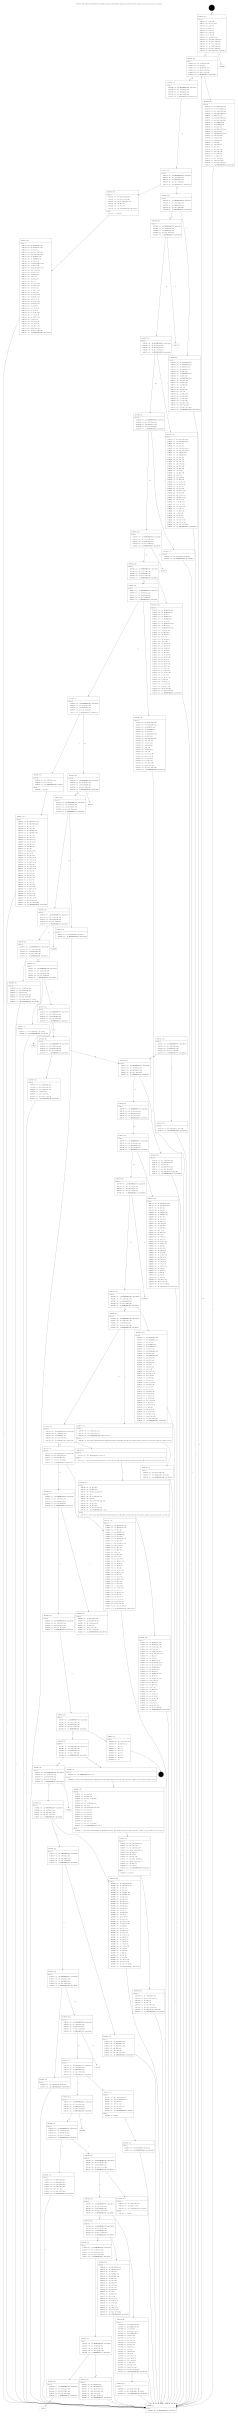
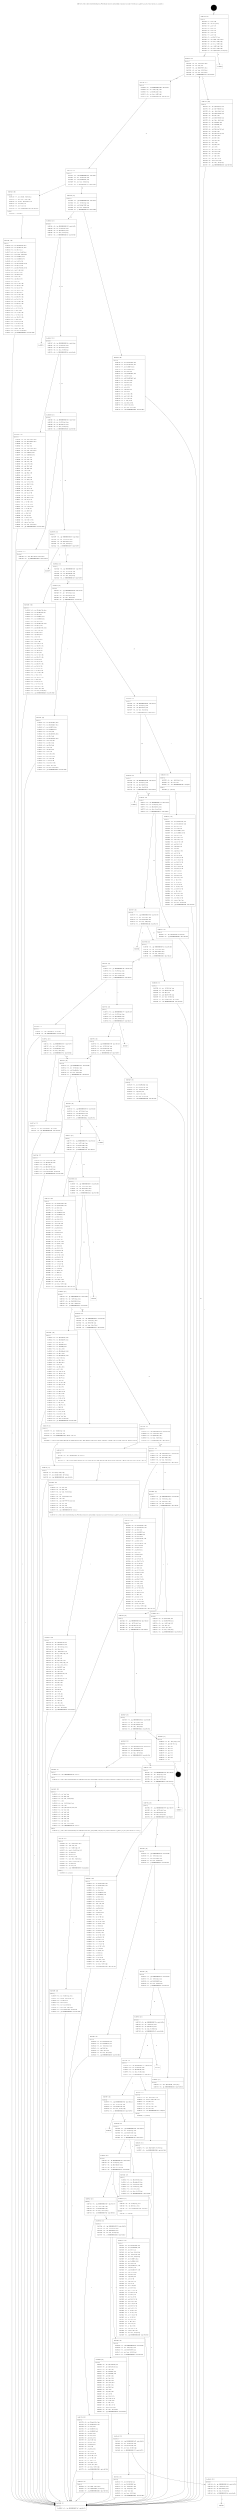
none -> (101, 1143)
none -> (133, 2288)
